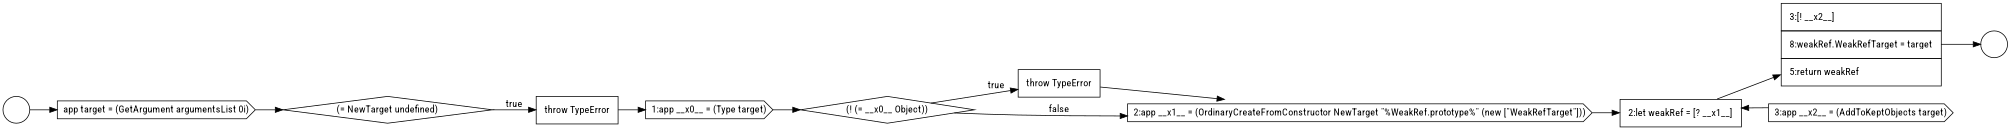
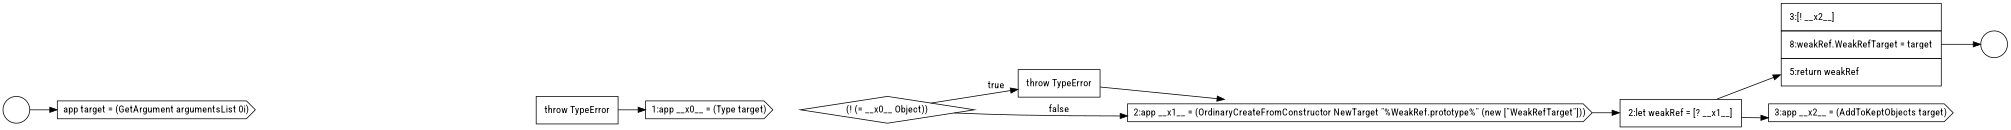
(1759, 108) -> (1751, 118)
(388, 110) -> none
(783, 110) -> none
